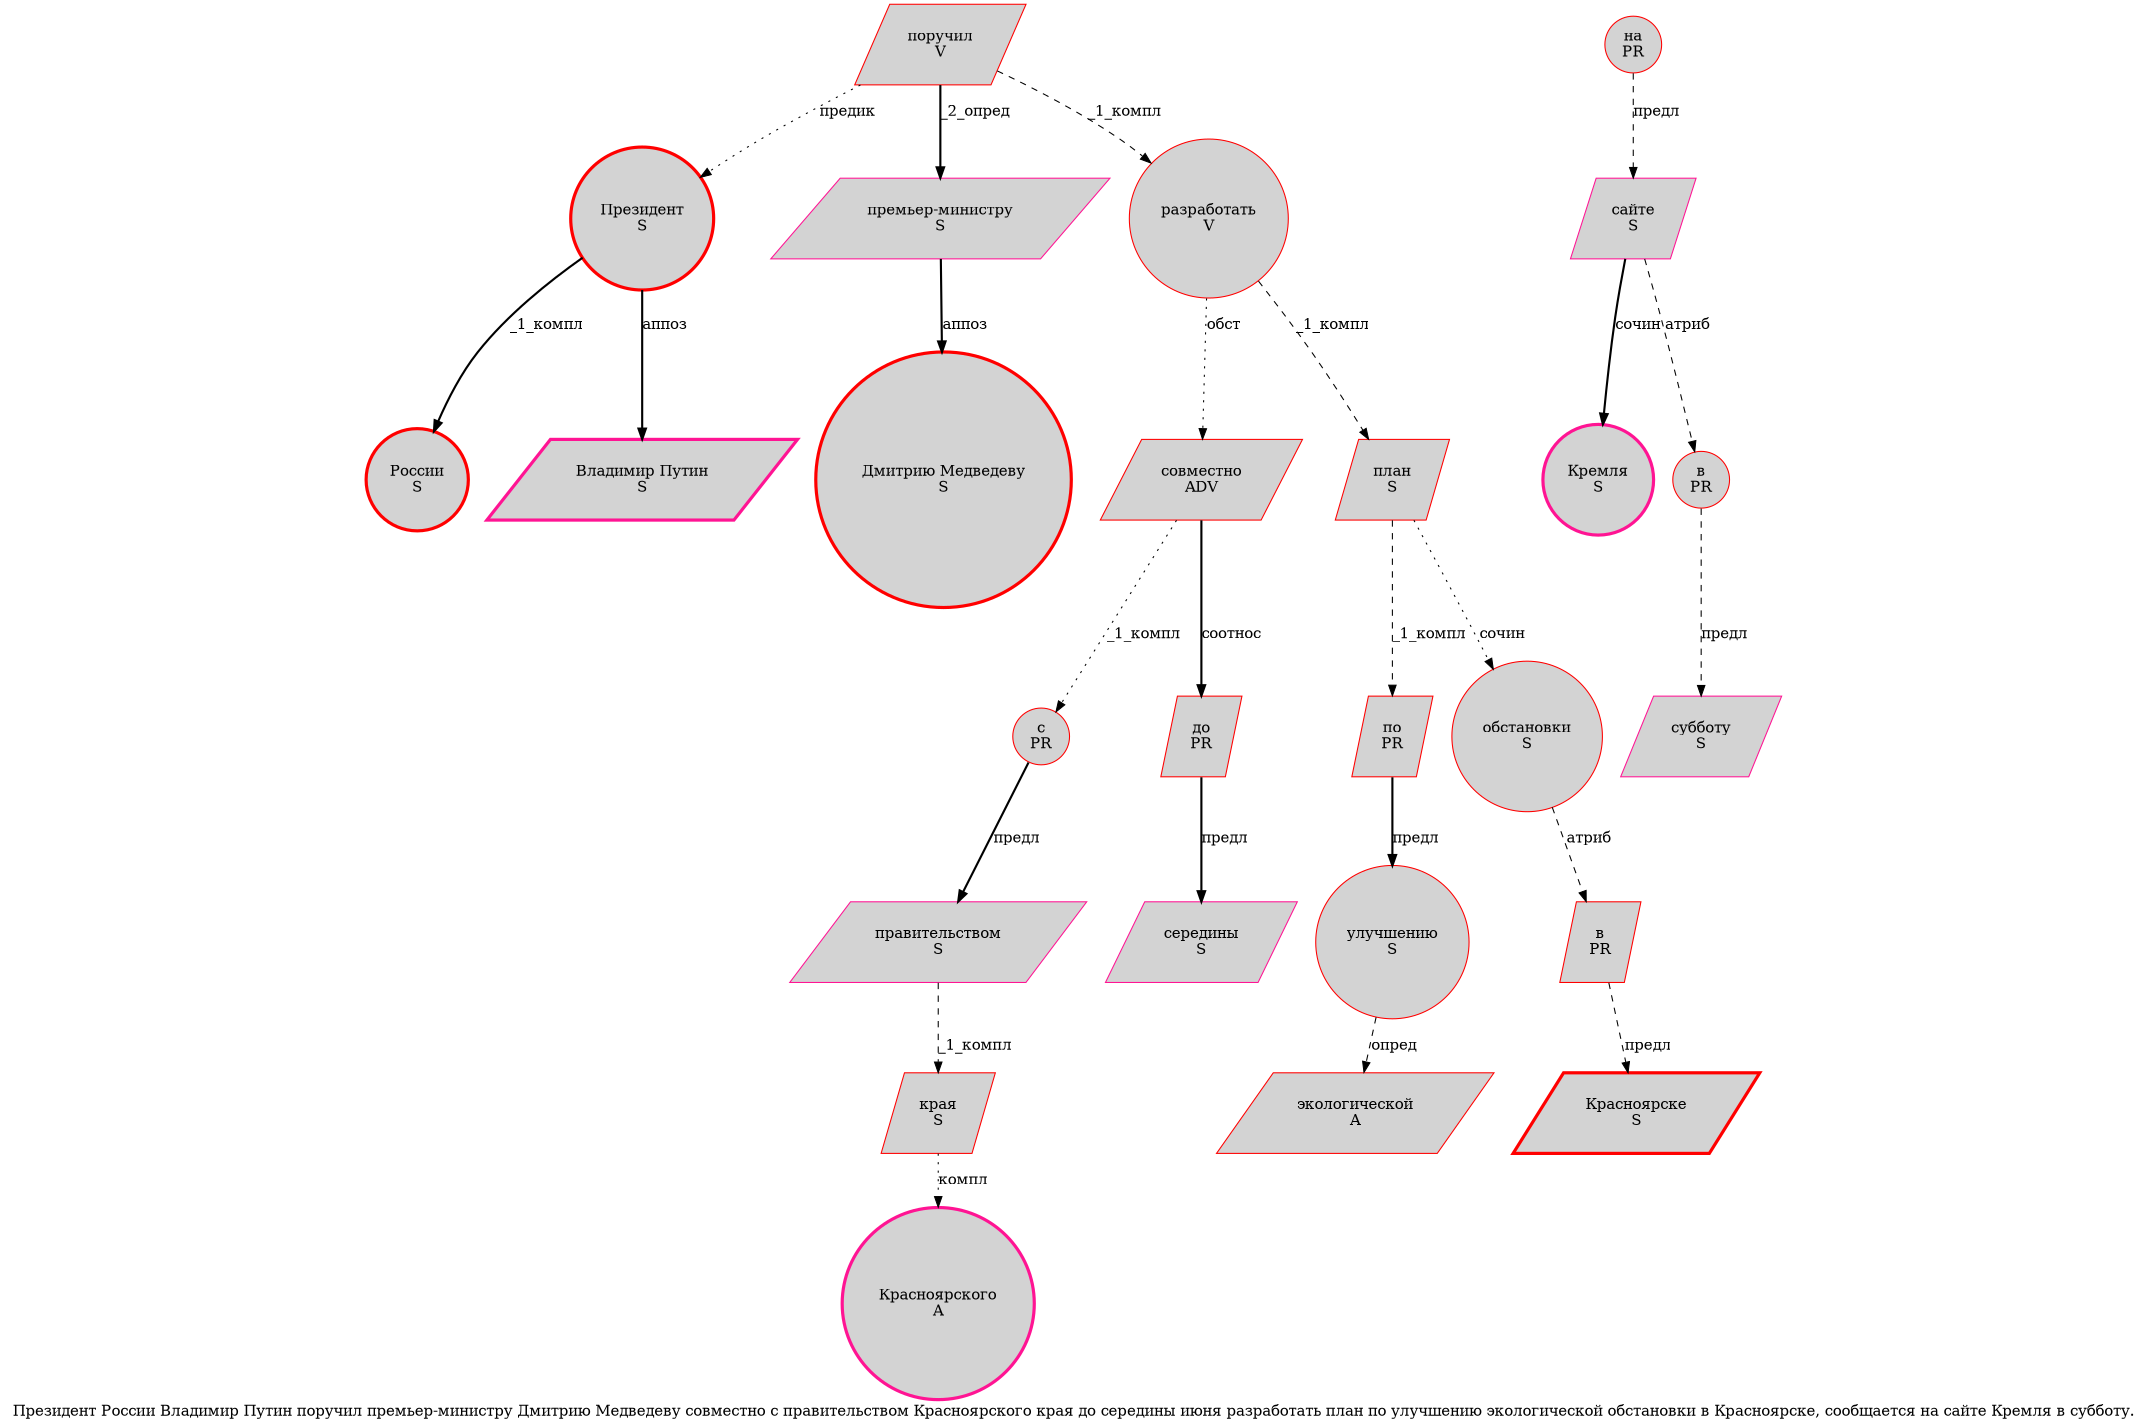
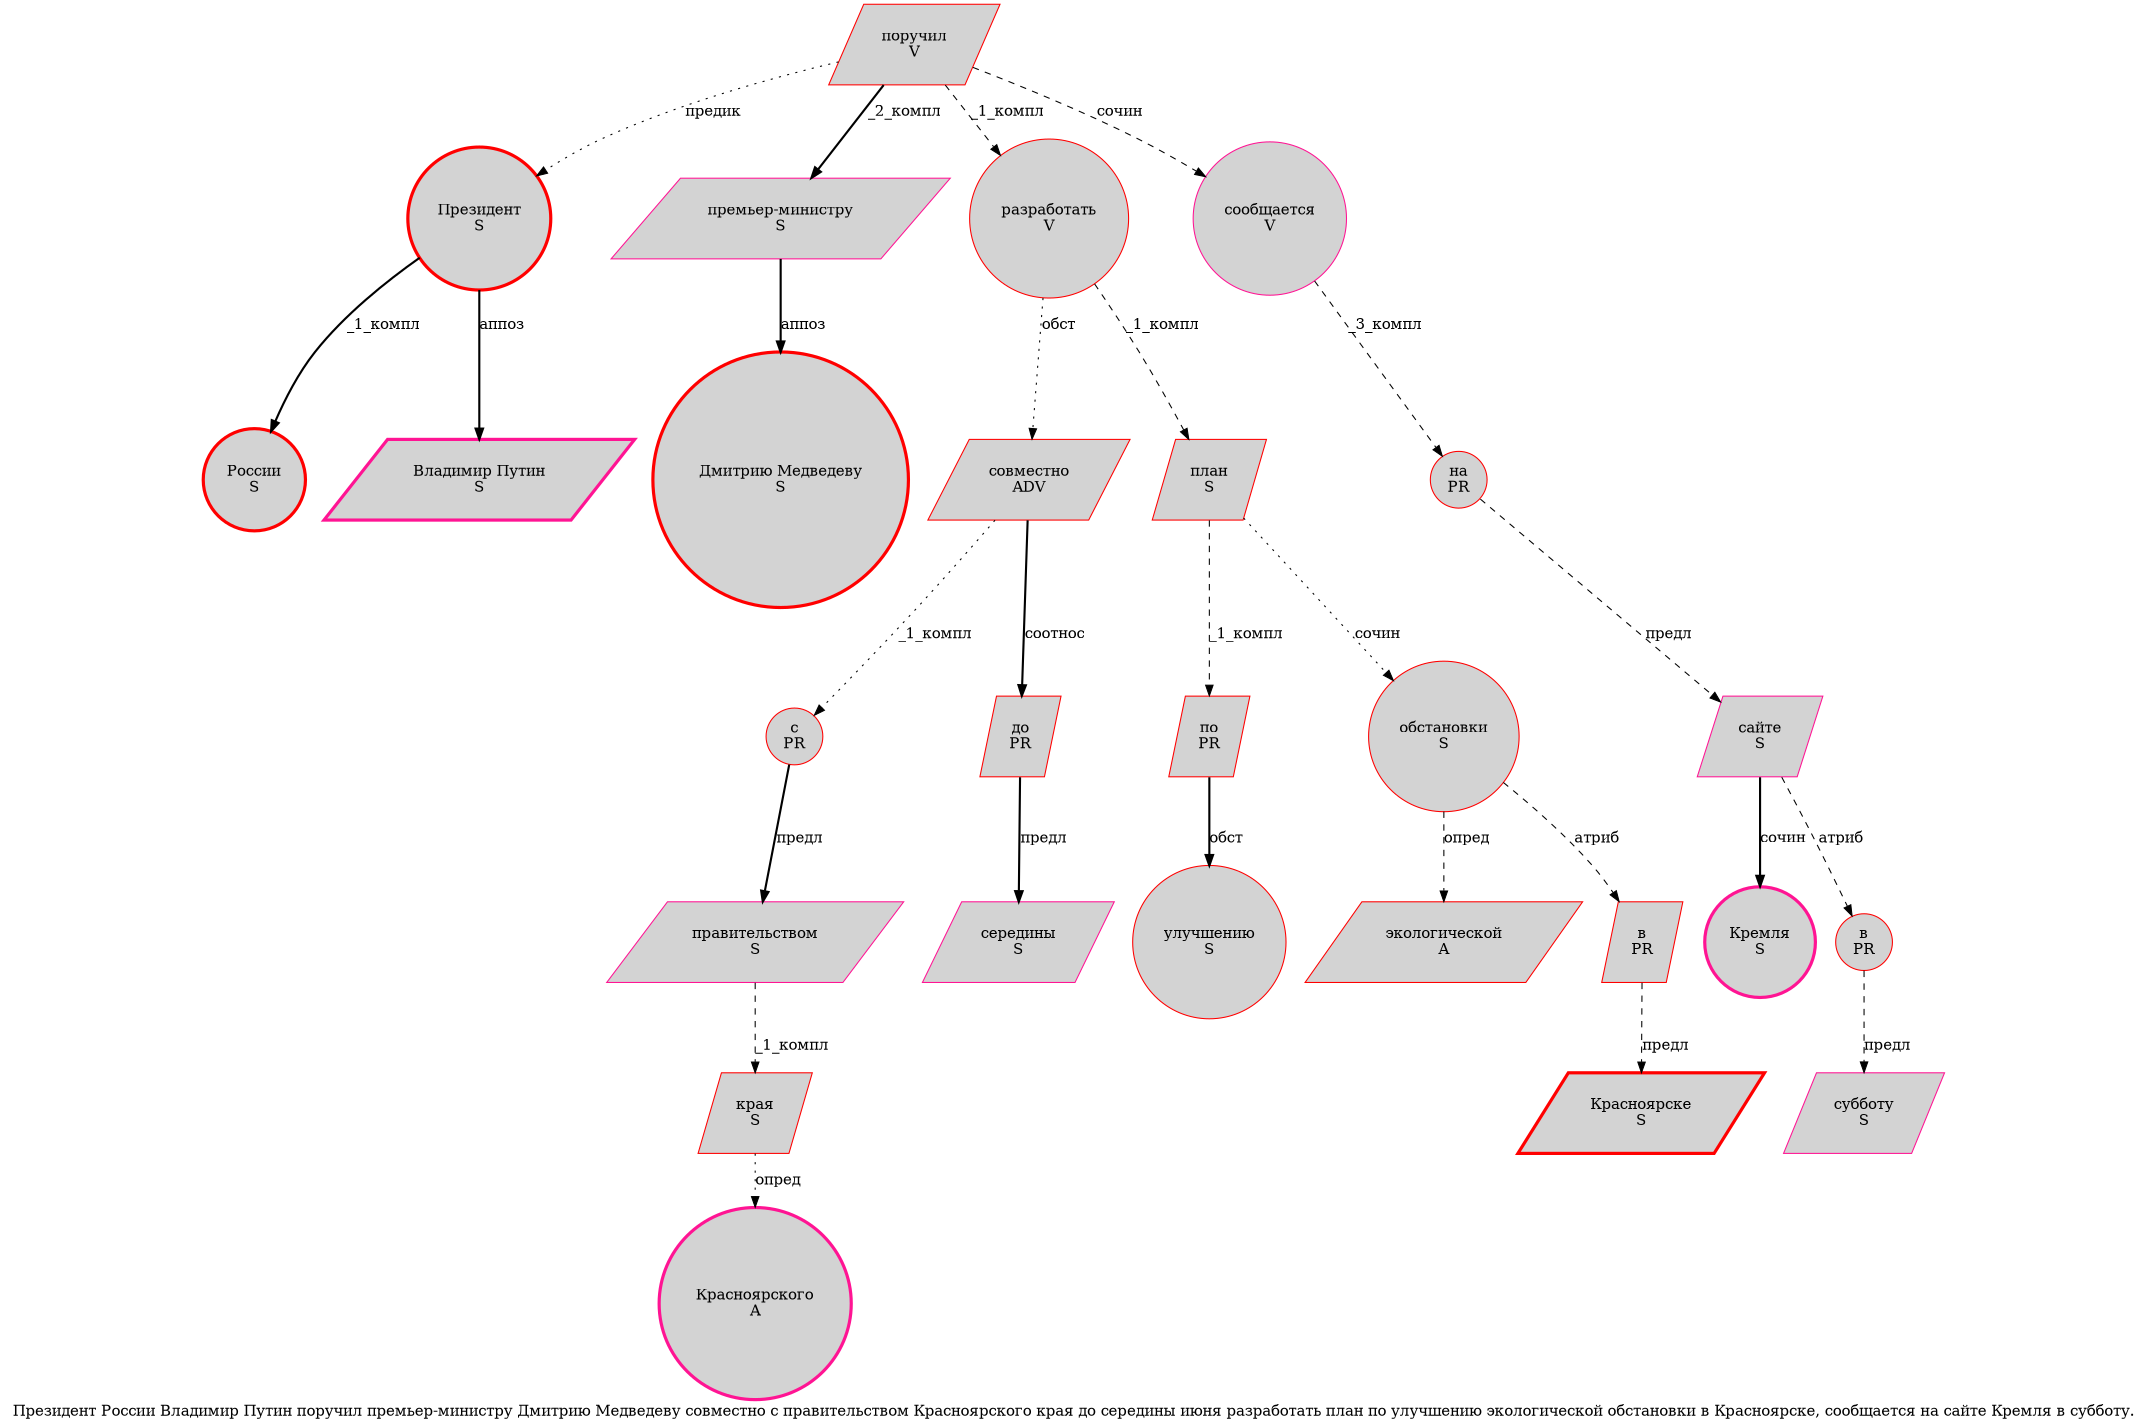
(975, 112) -> (905, 112)
none -> (1270, 218)
(1416, 839) -> (1226, 839)
(1371, 1040) -> (1444, 851)
(963, 1180) -> (778, 1180)
